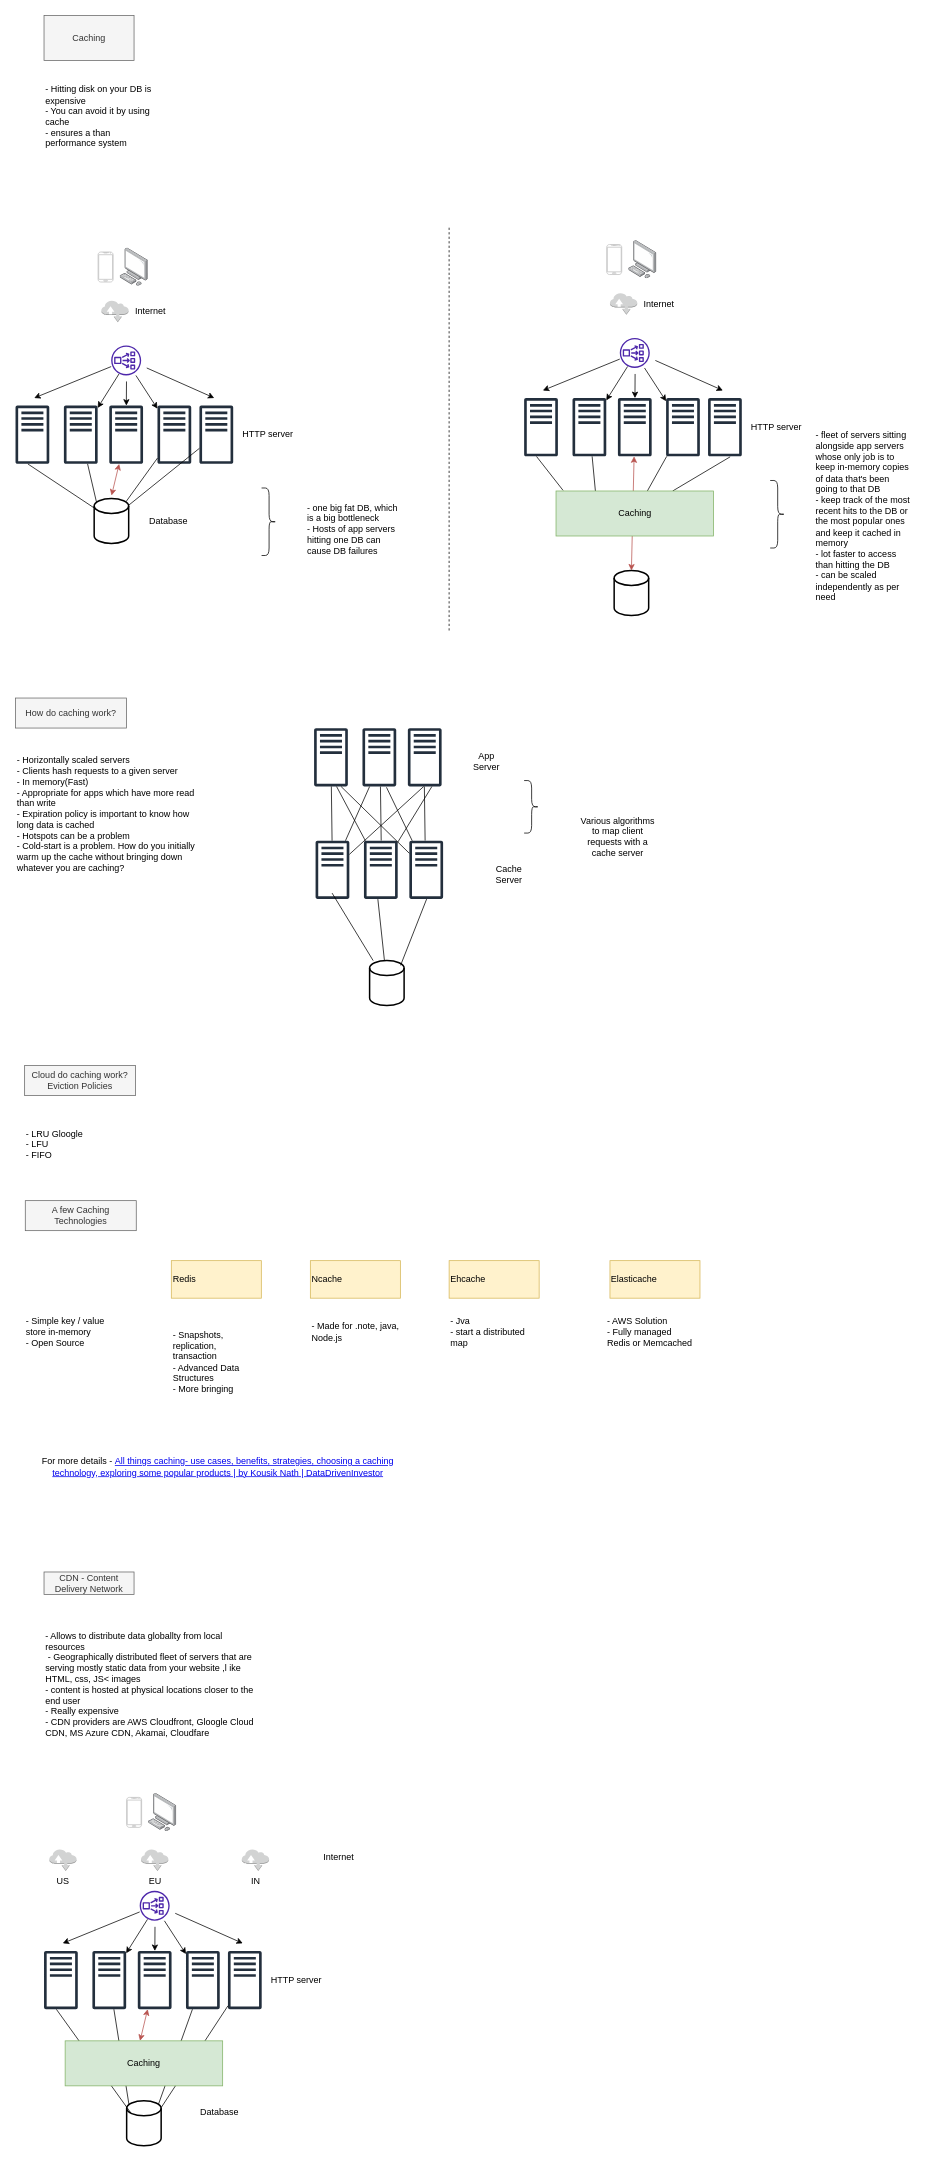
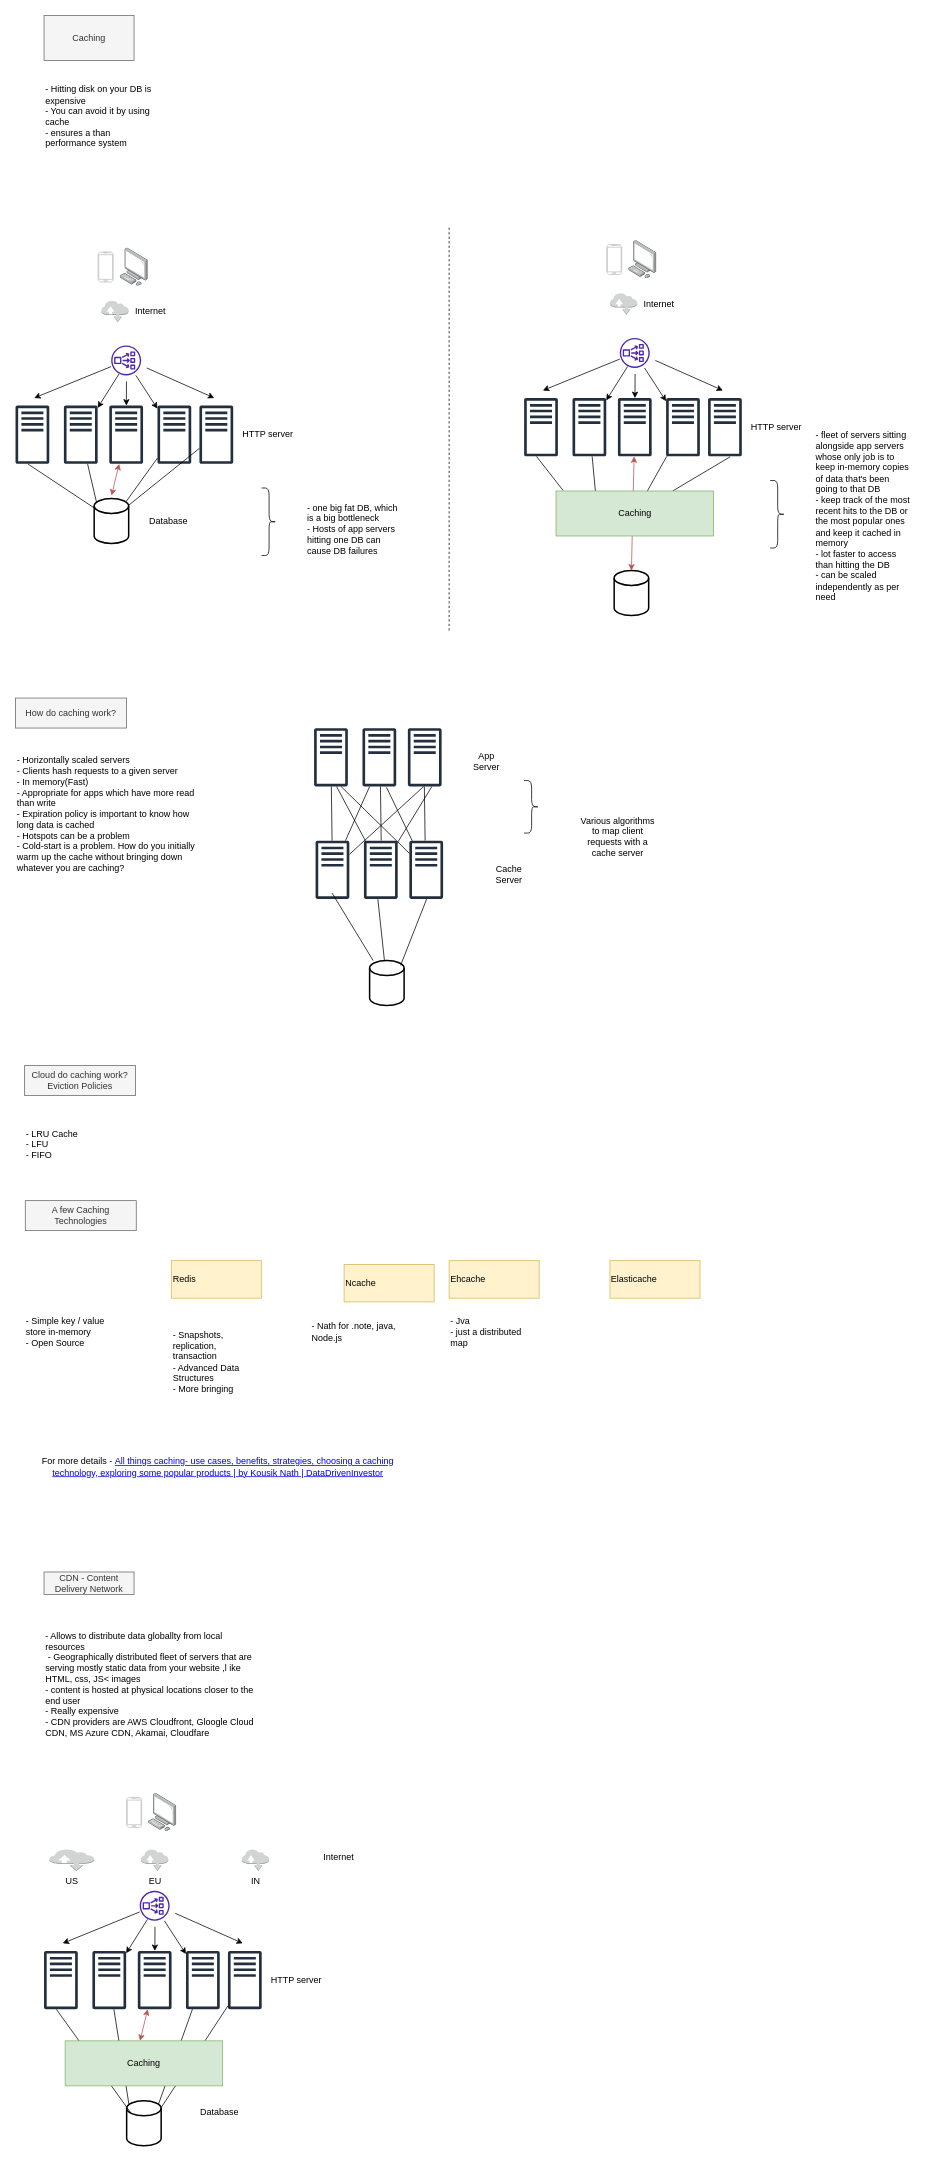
(54, 1144) -> (51, 1144)
(355, 1279) -> (389, 1283)
(356, 1332) -> (356, 1332)
(495, 1332) -> (495, 1332)
(651, 1332) -> none
(63, 1860) -> (72, 1860)
